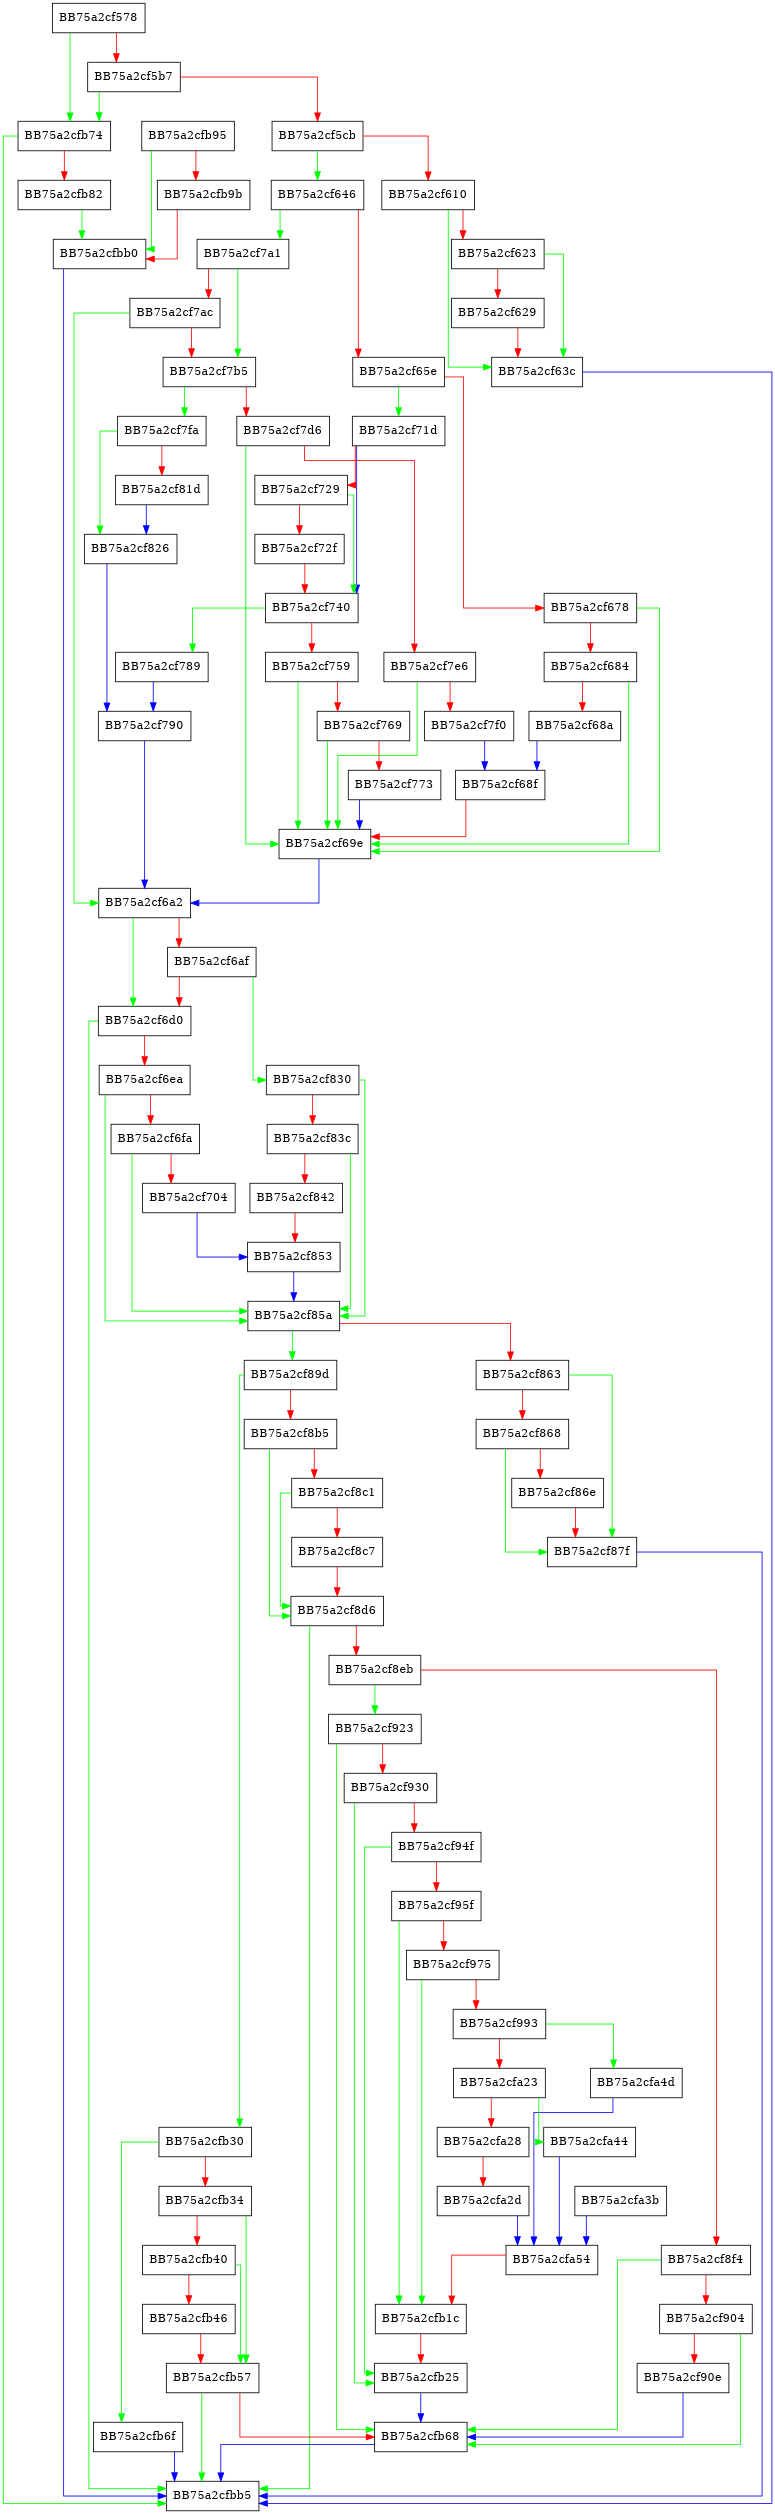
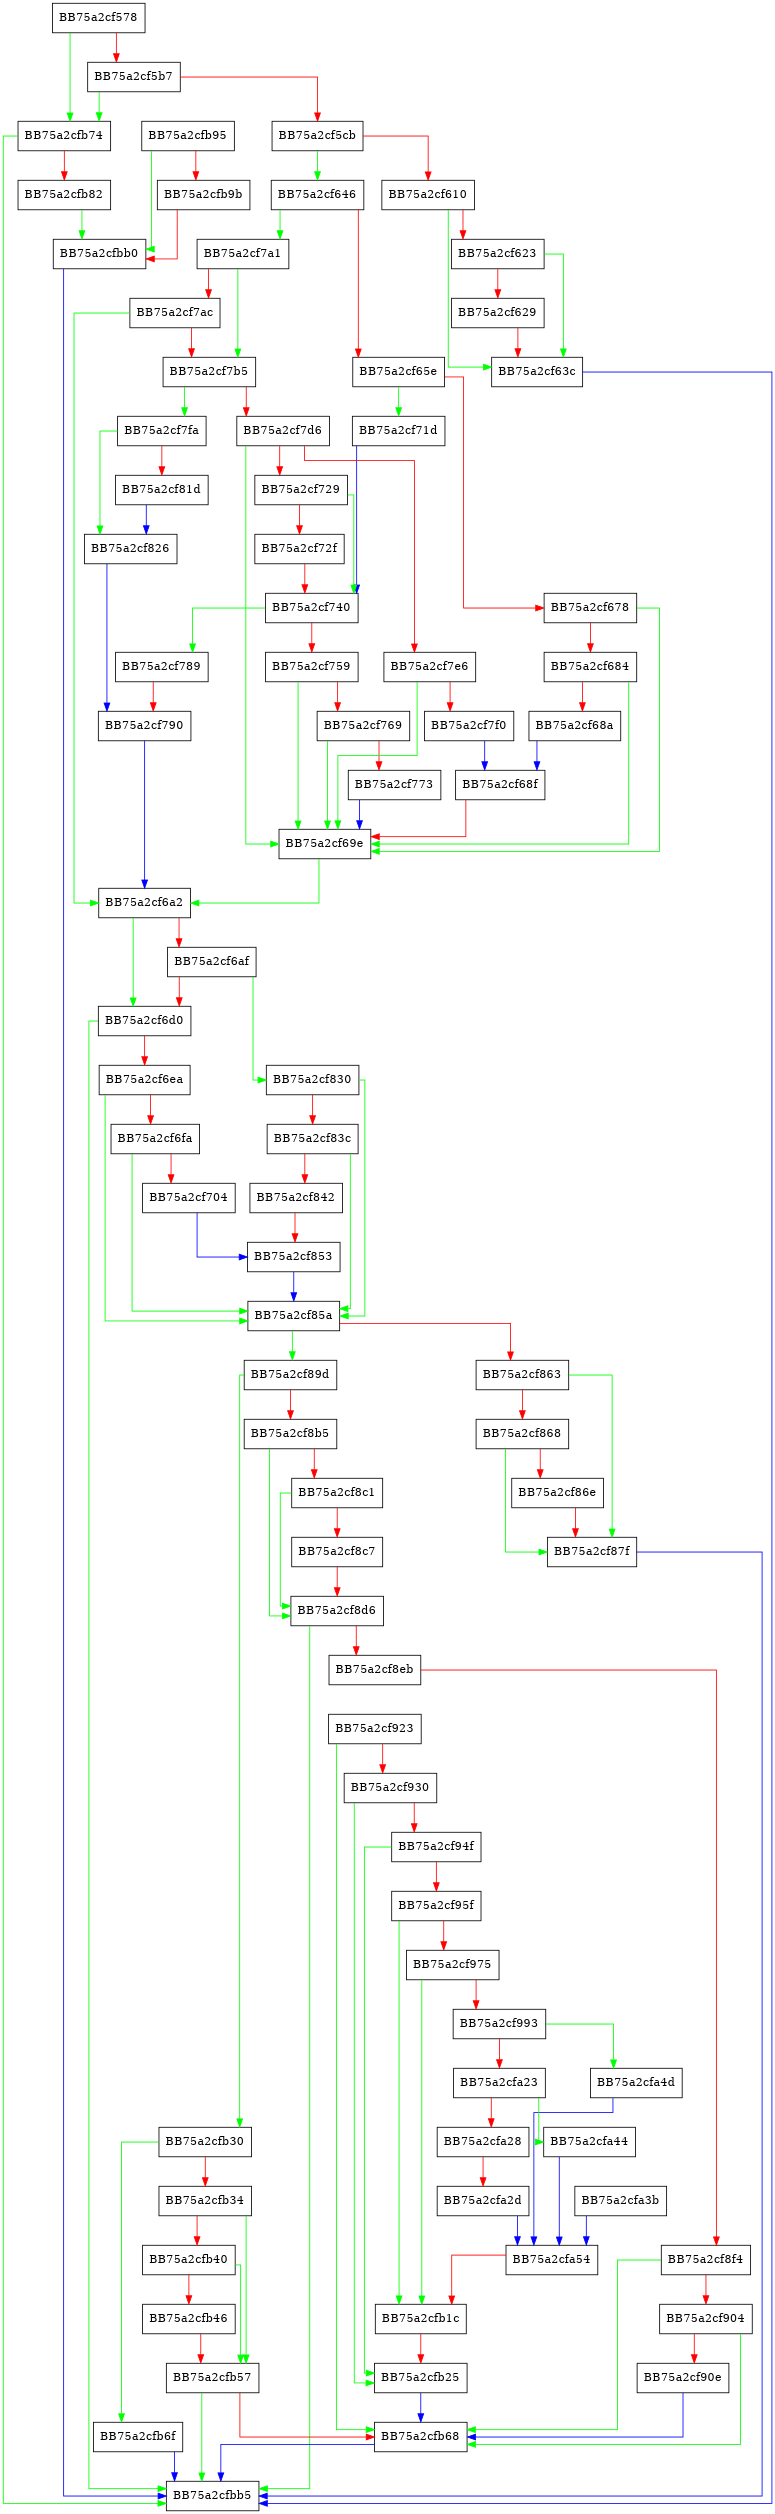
(355, 466) -> (280, 456)
(153, 692) -> (153, 692)
(281, 903) -> (281, 903)
(375, 1695) -> none
